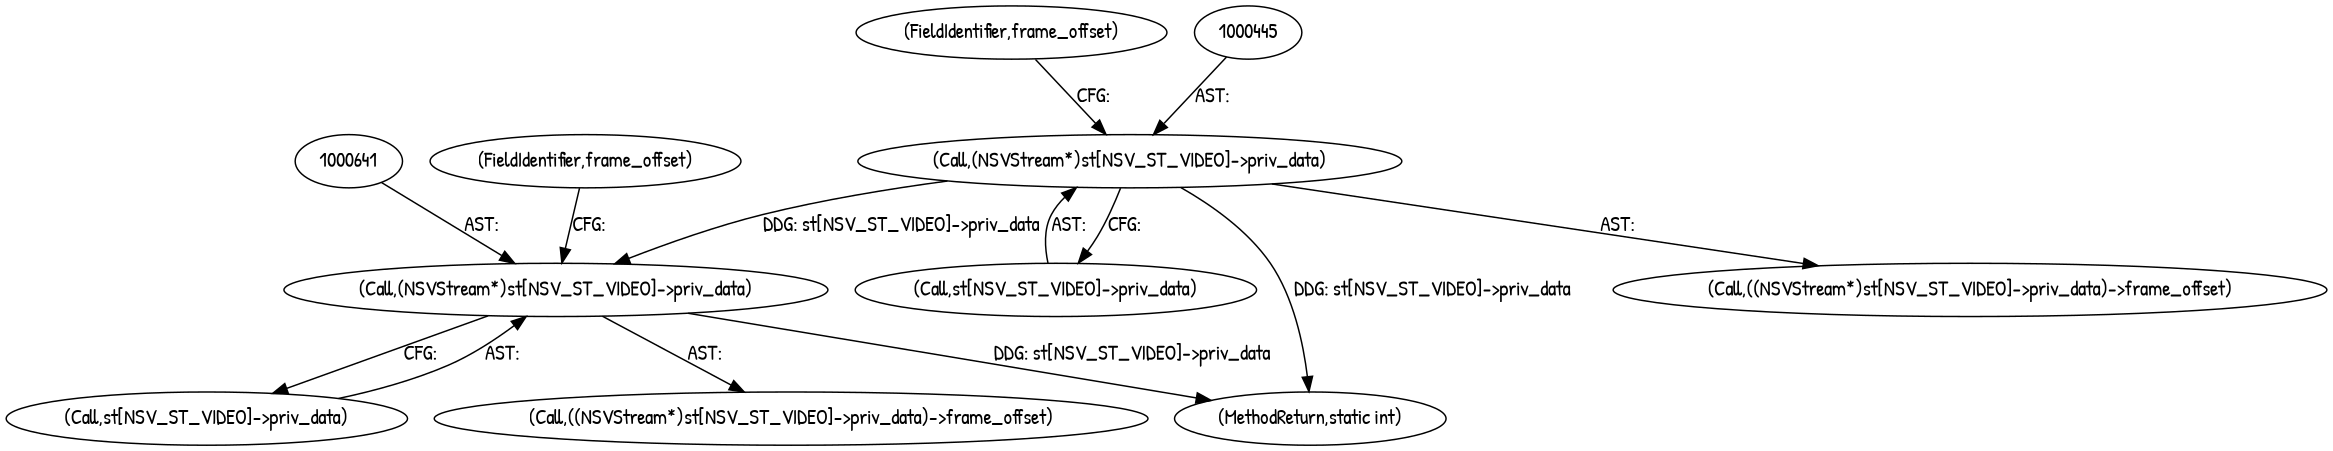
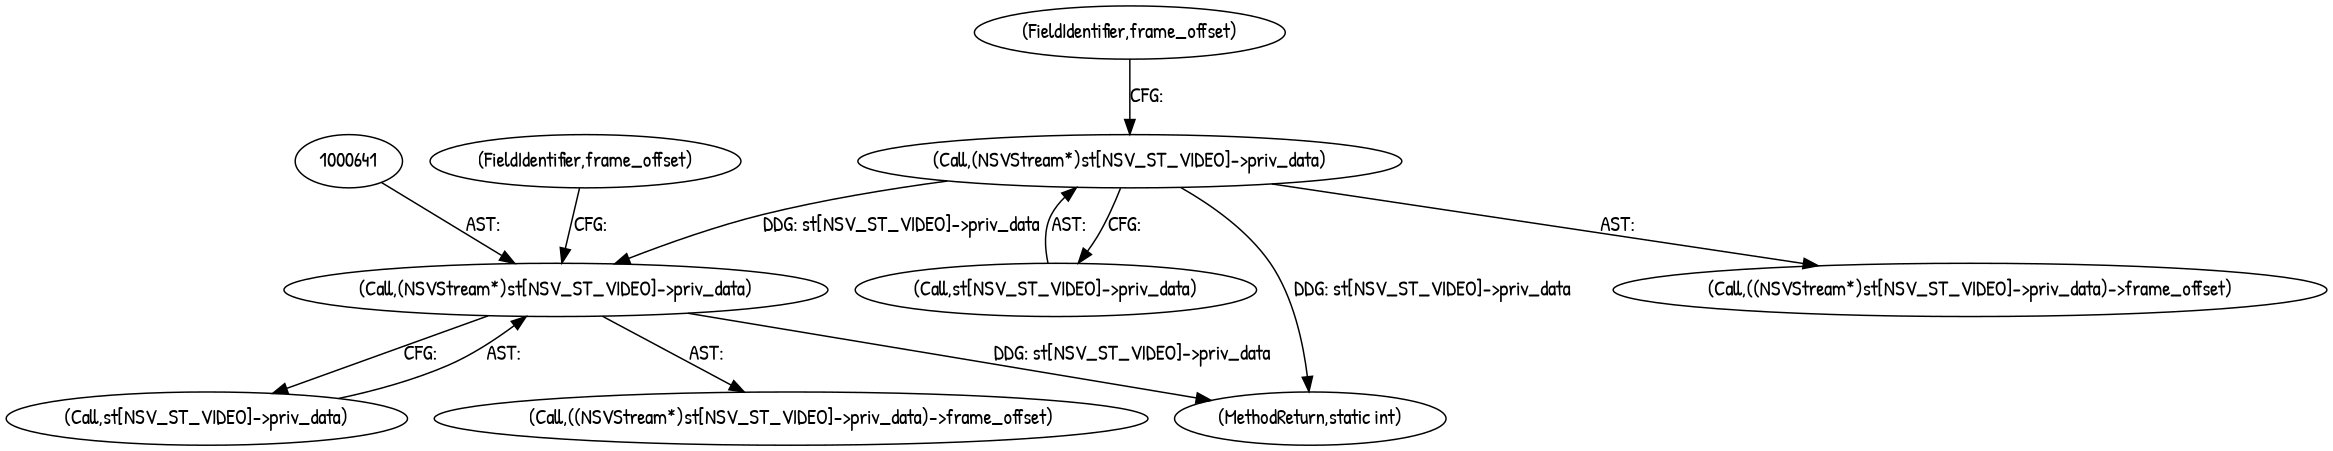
(1248, 33) -> none
